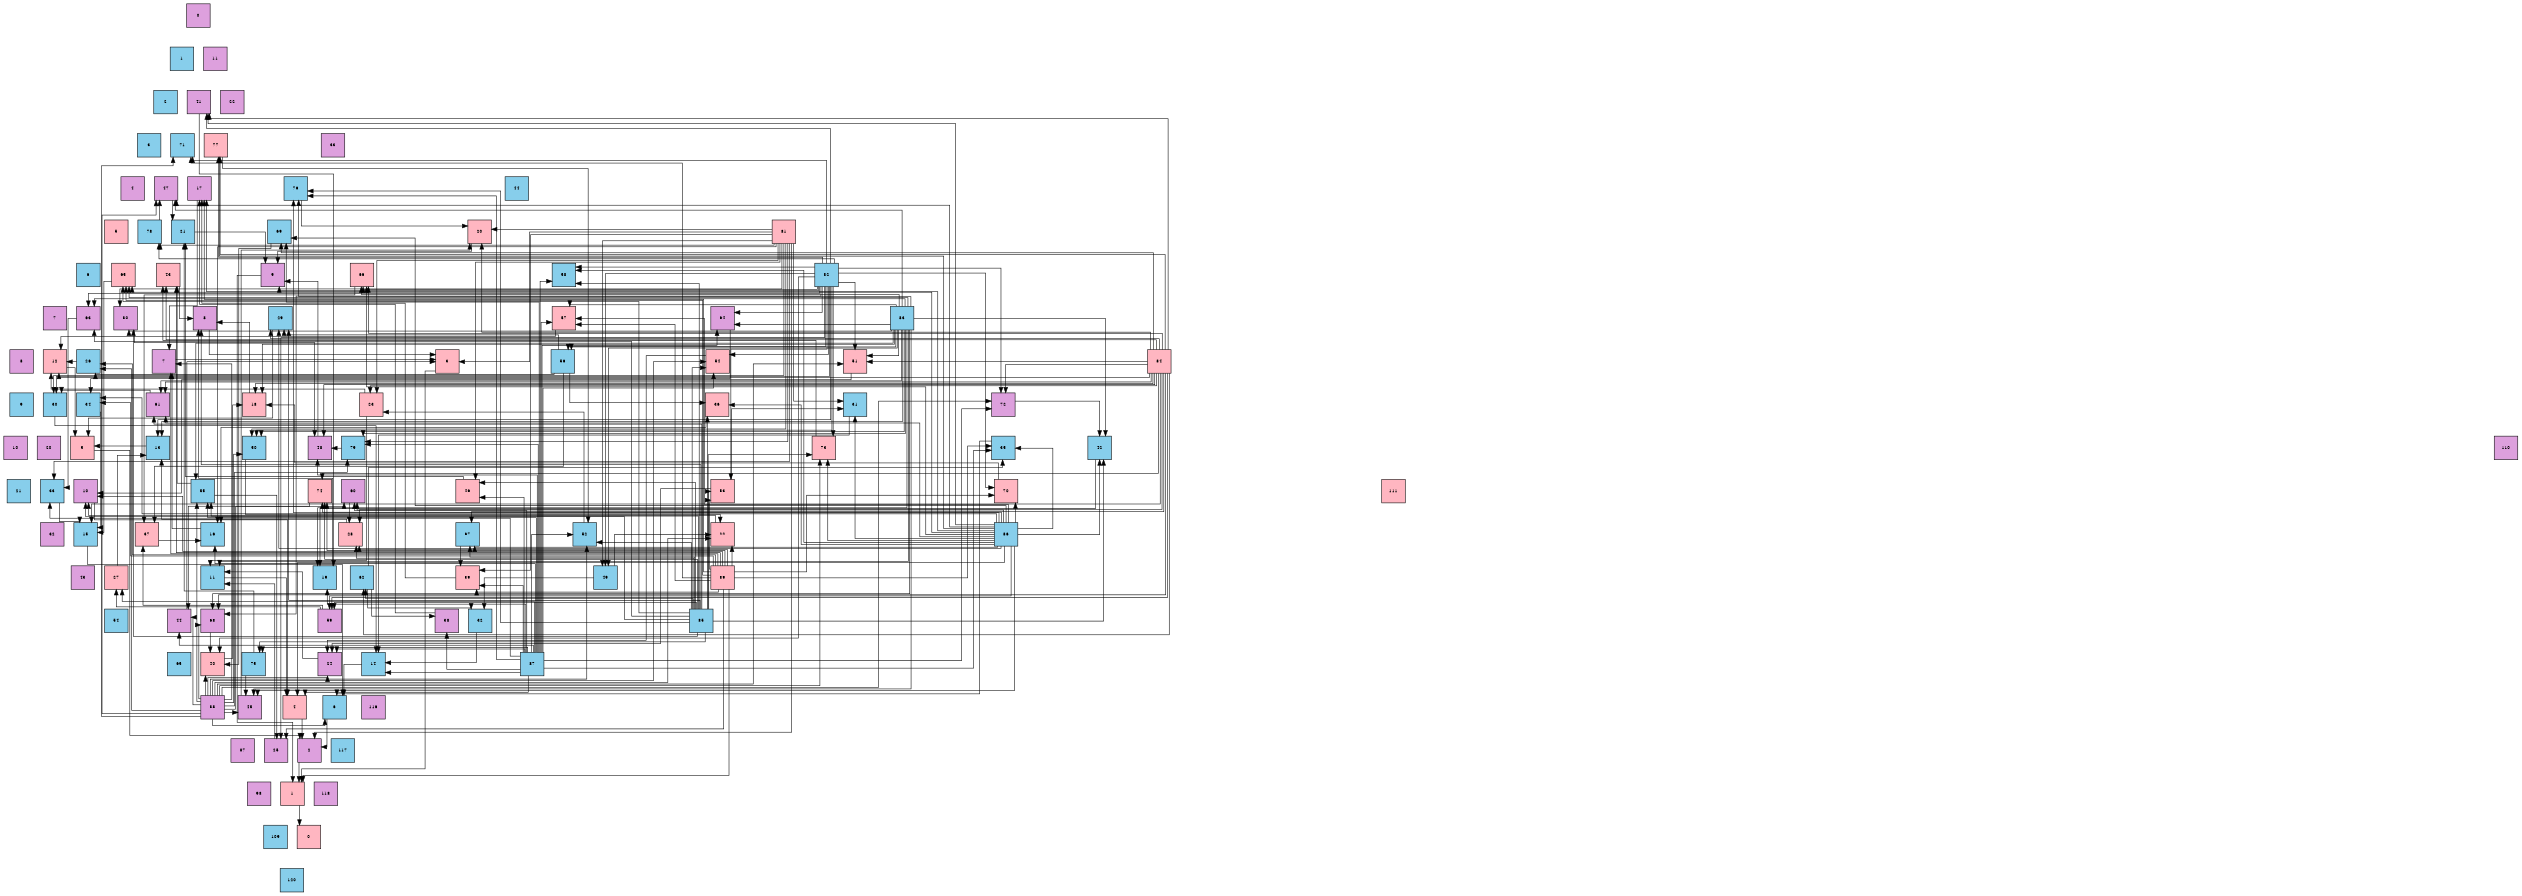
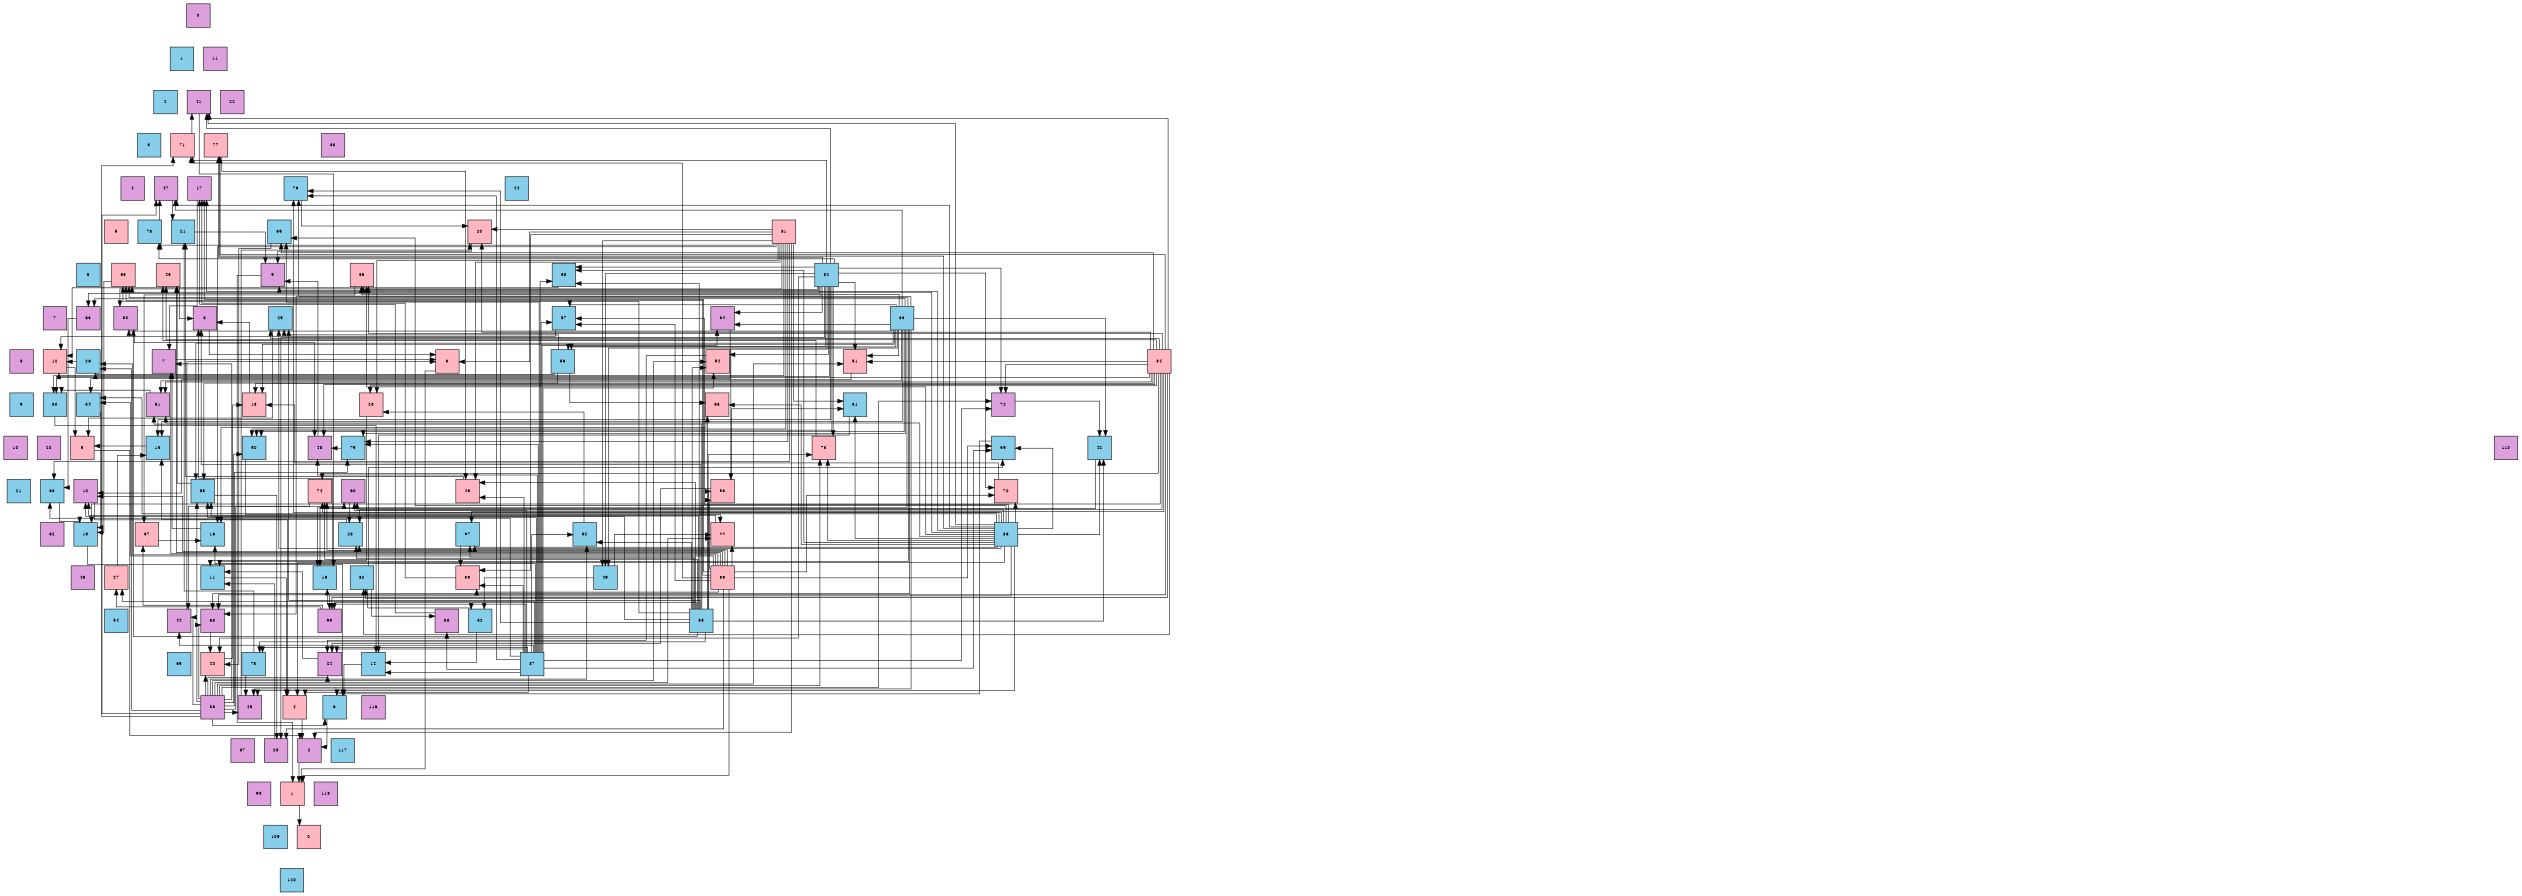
none -> (192, 126)
(182, 145) -> (182, 145)
(574, 169) -> (460, 171)
(564, 318) -> (564, 318)
(632, 367) -> none
(205, 389) -> (281, 288)
(380, 466) -> (340, 383)
(1394, 491) -> none
(350, 534) -> (350, 534)
